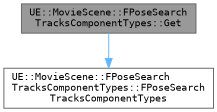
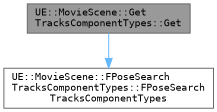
(109, 19) -> (109, 19)
